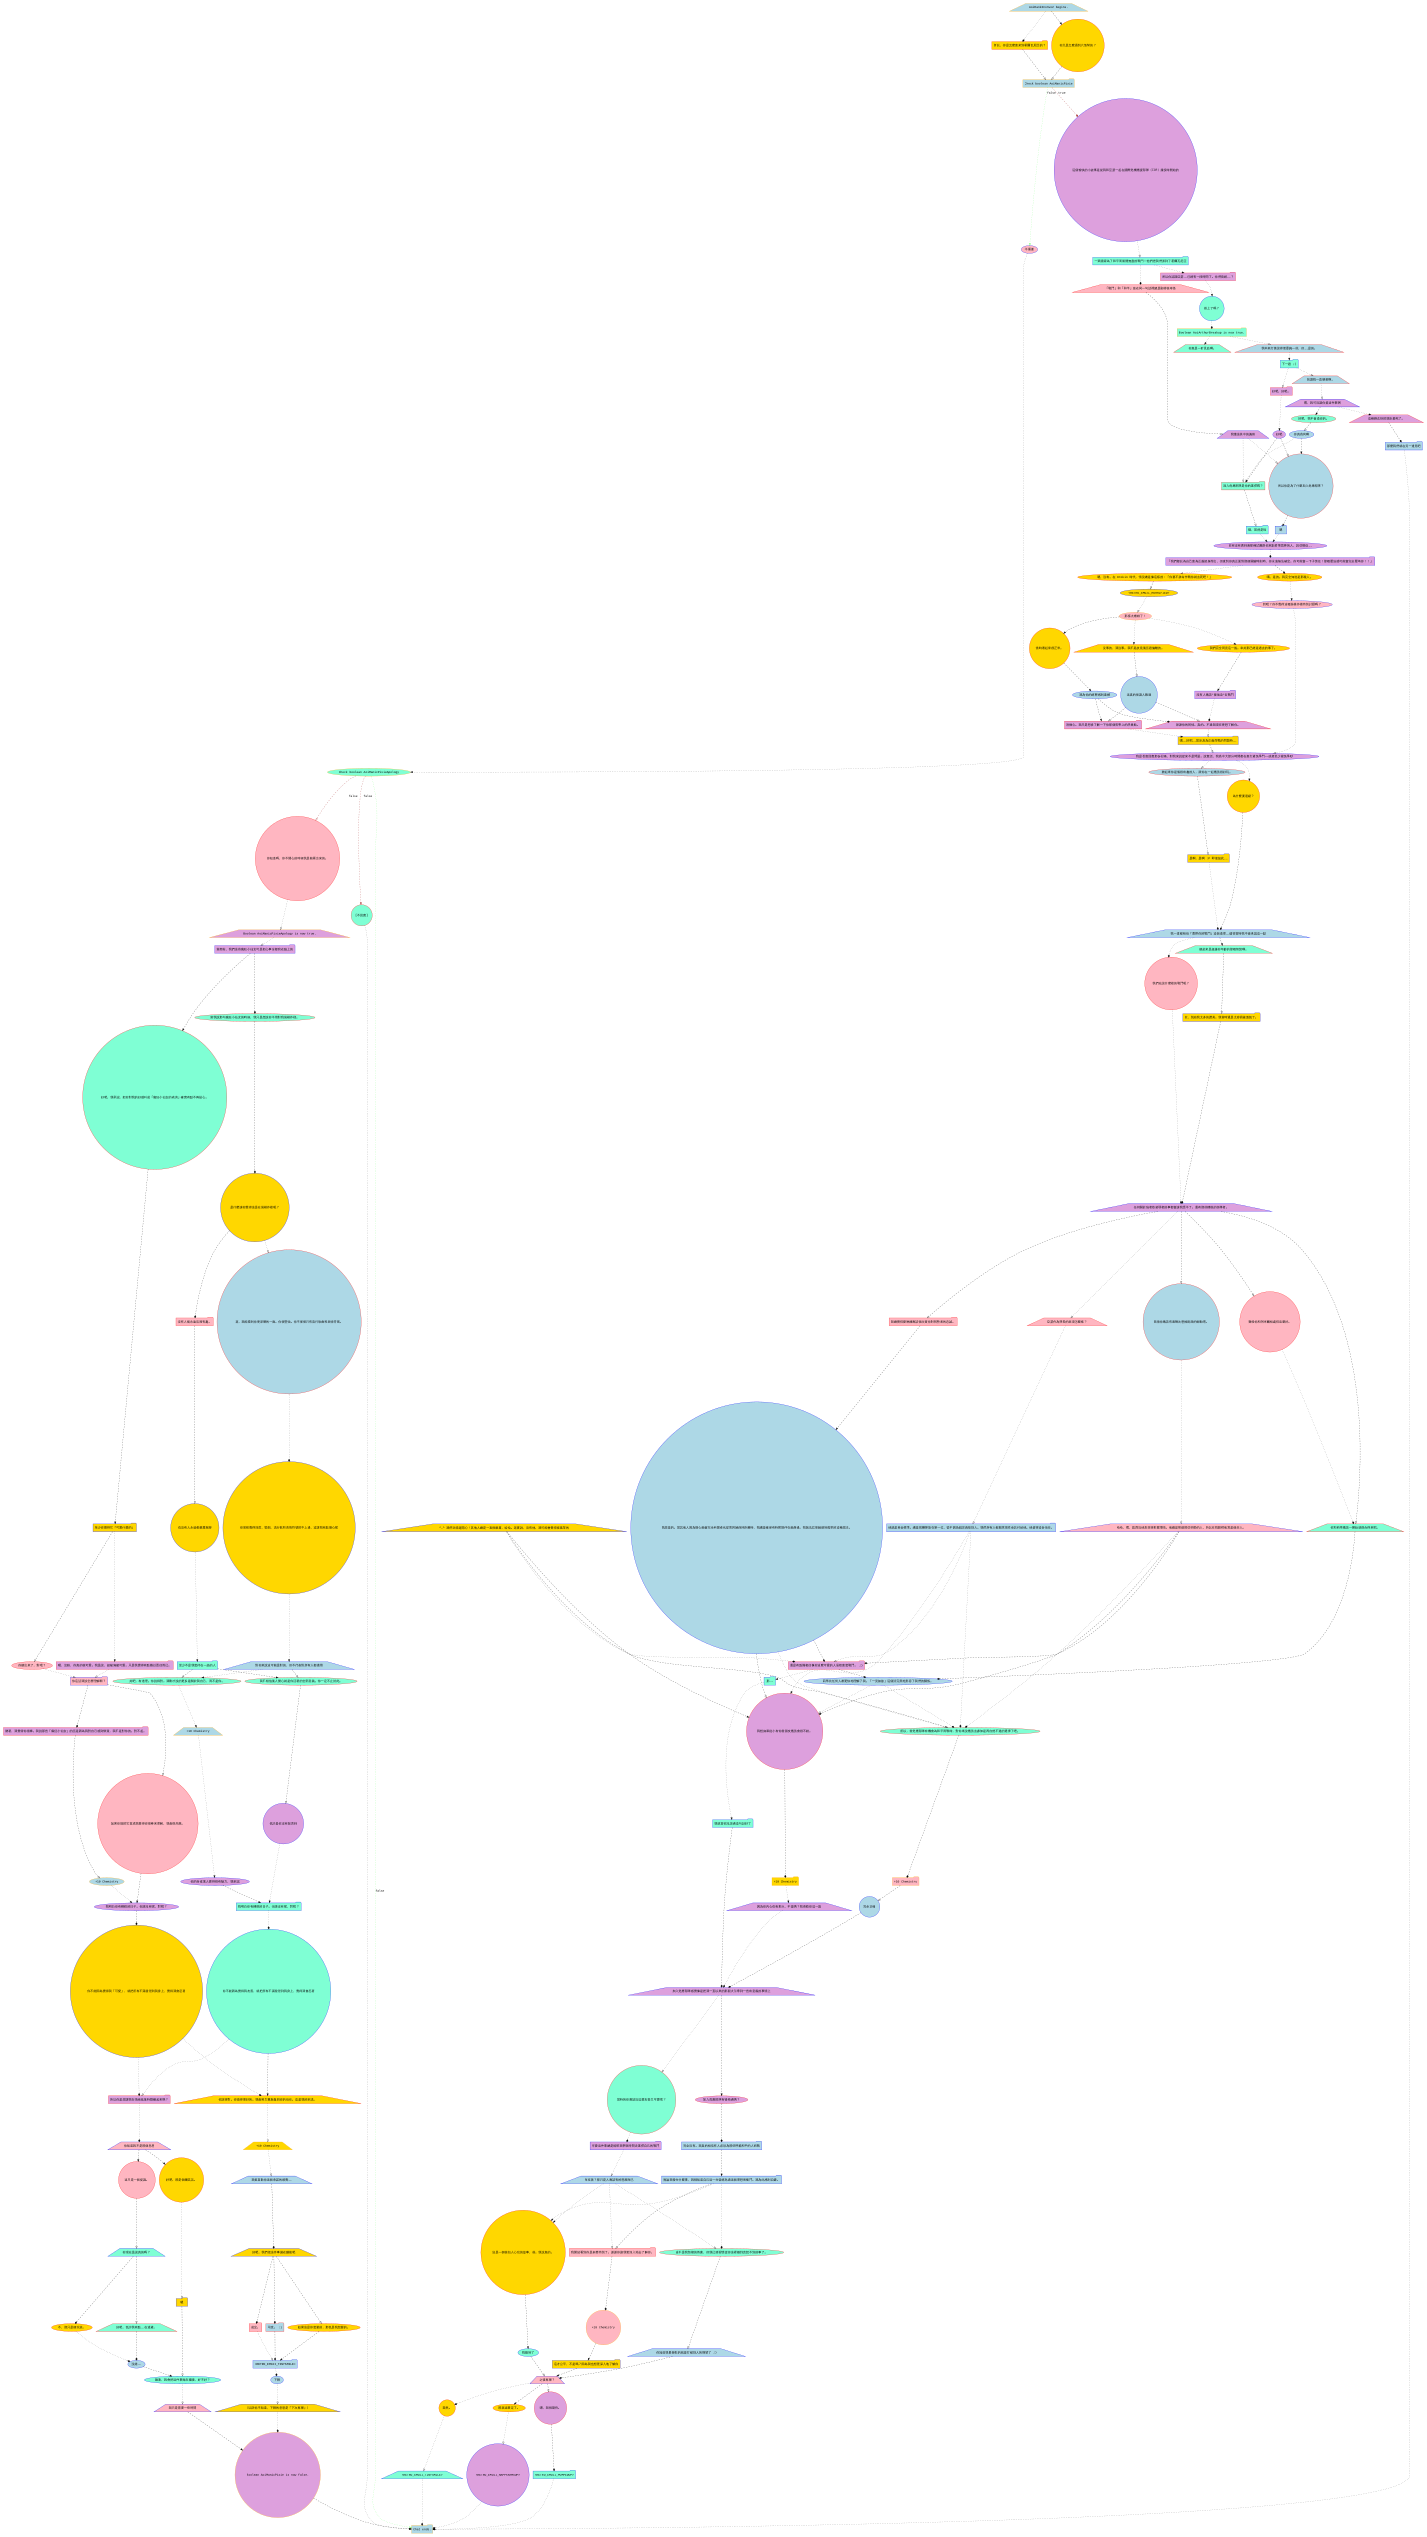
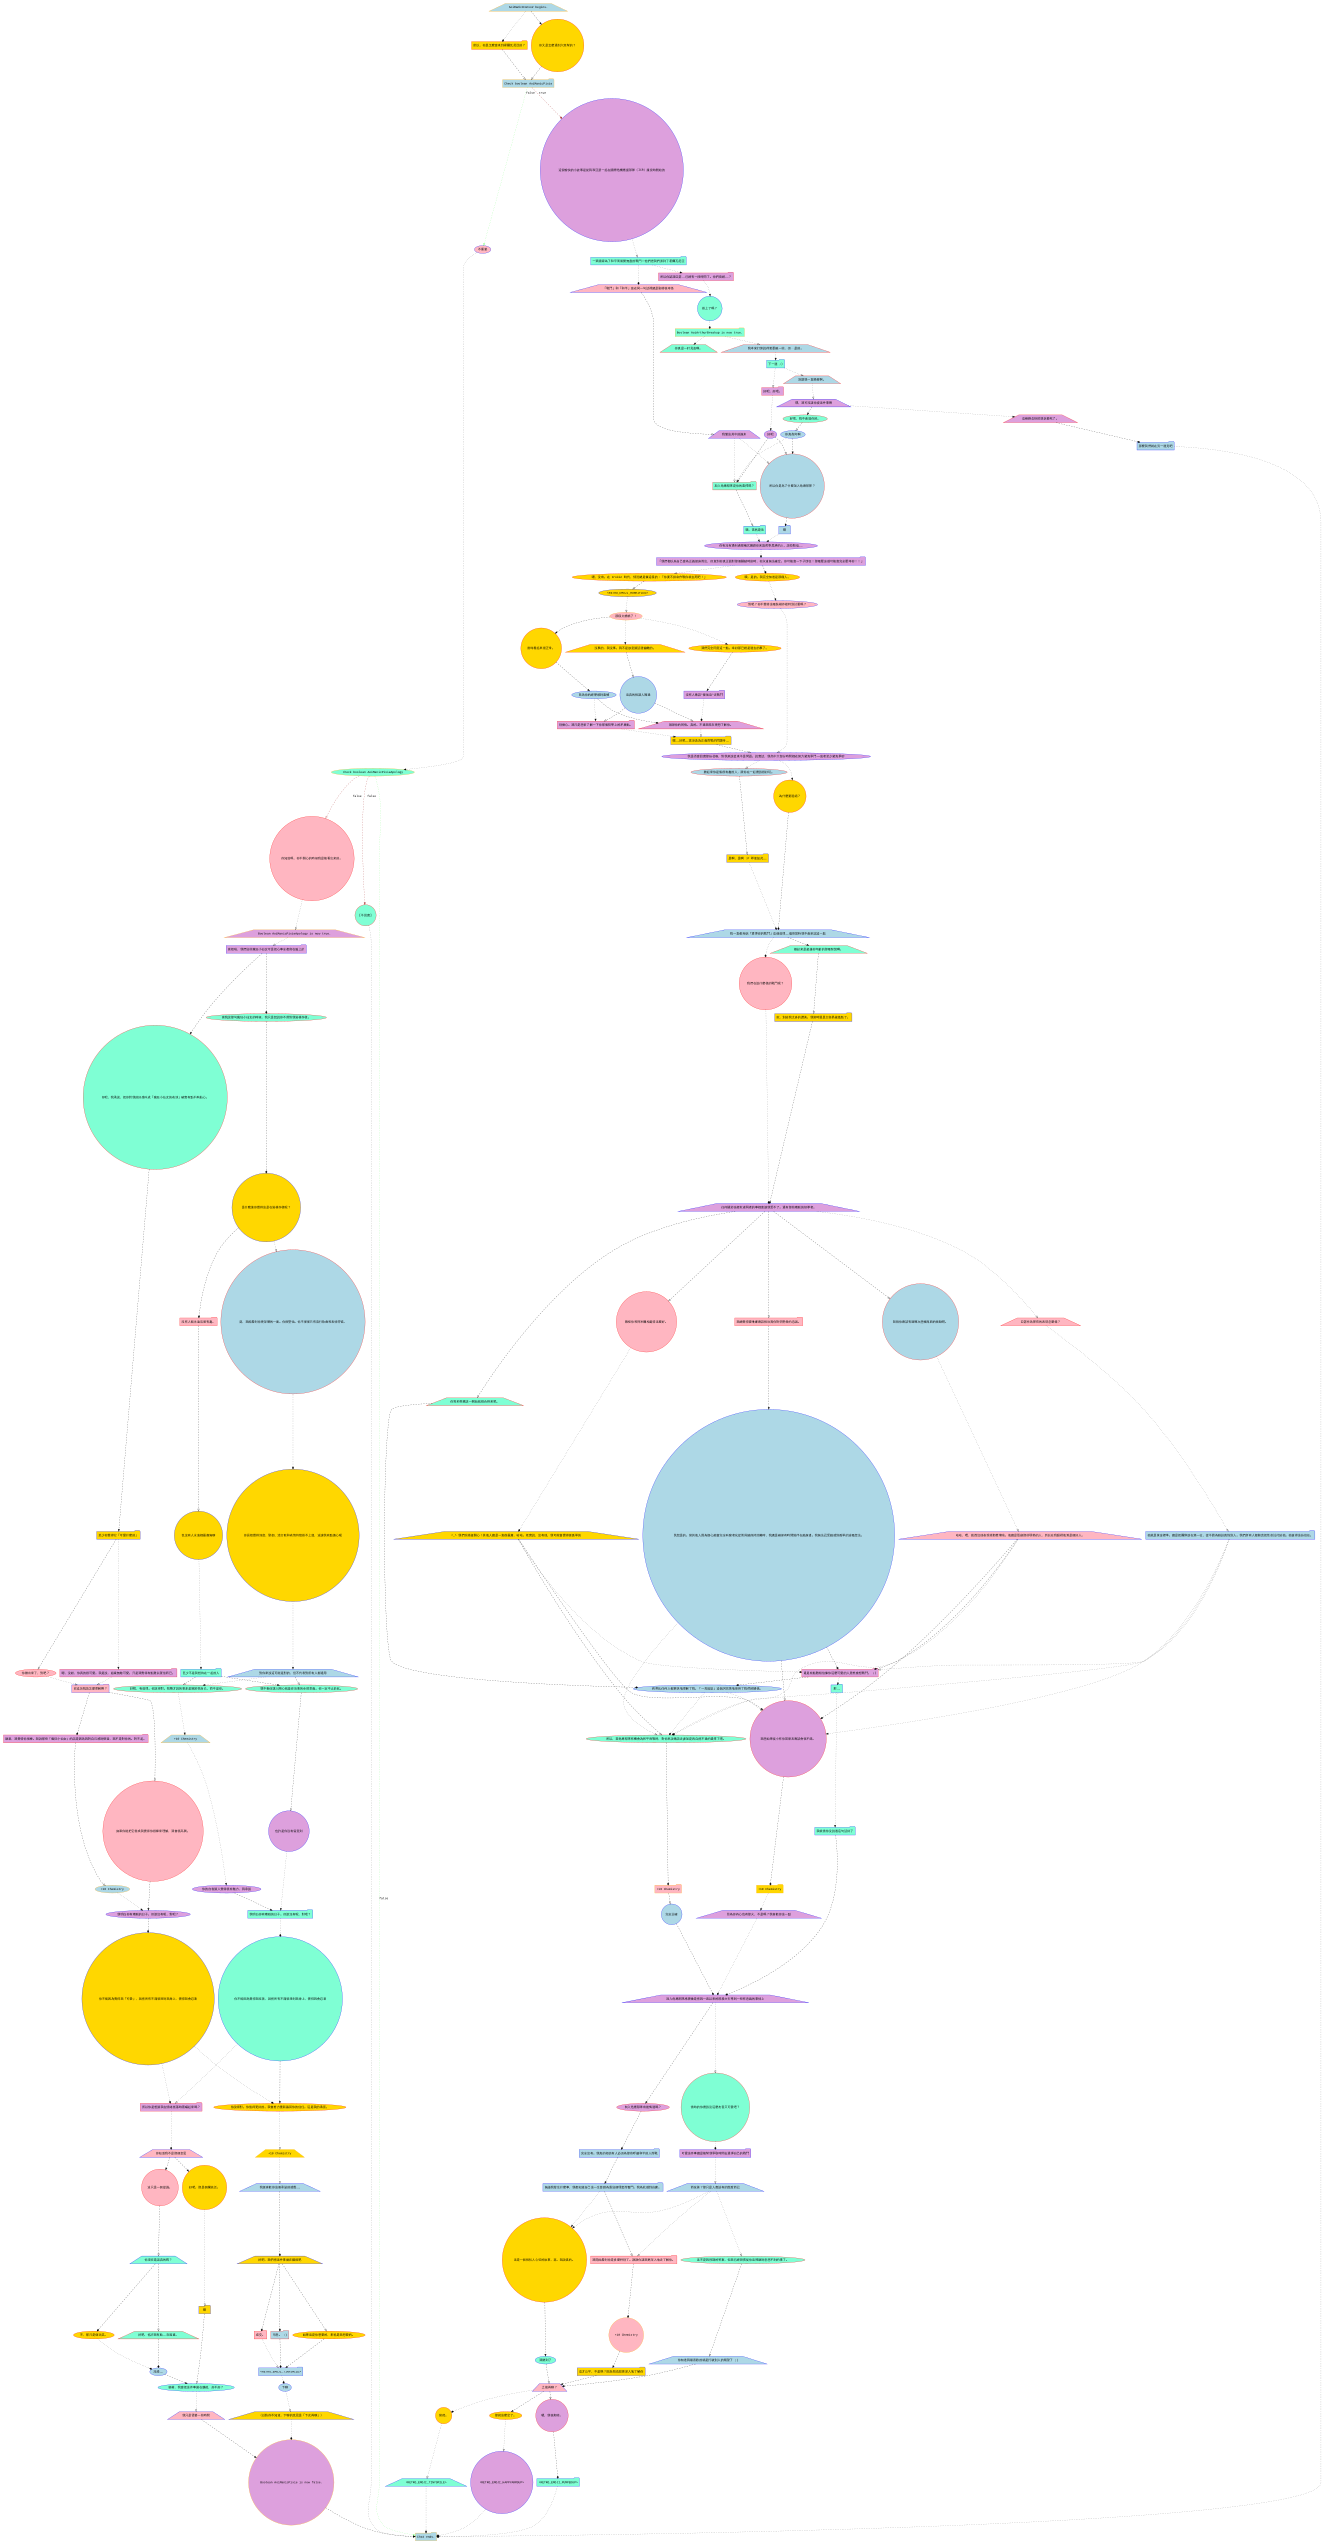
(1141, 288) -> (639, 288)
(1098, 709) -> (595, 709)
(1318, 1435) -> (575, 1439)
(268, 2100) -> (280, 2107)
(722, 2215) -> none
